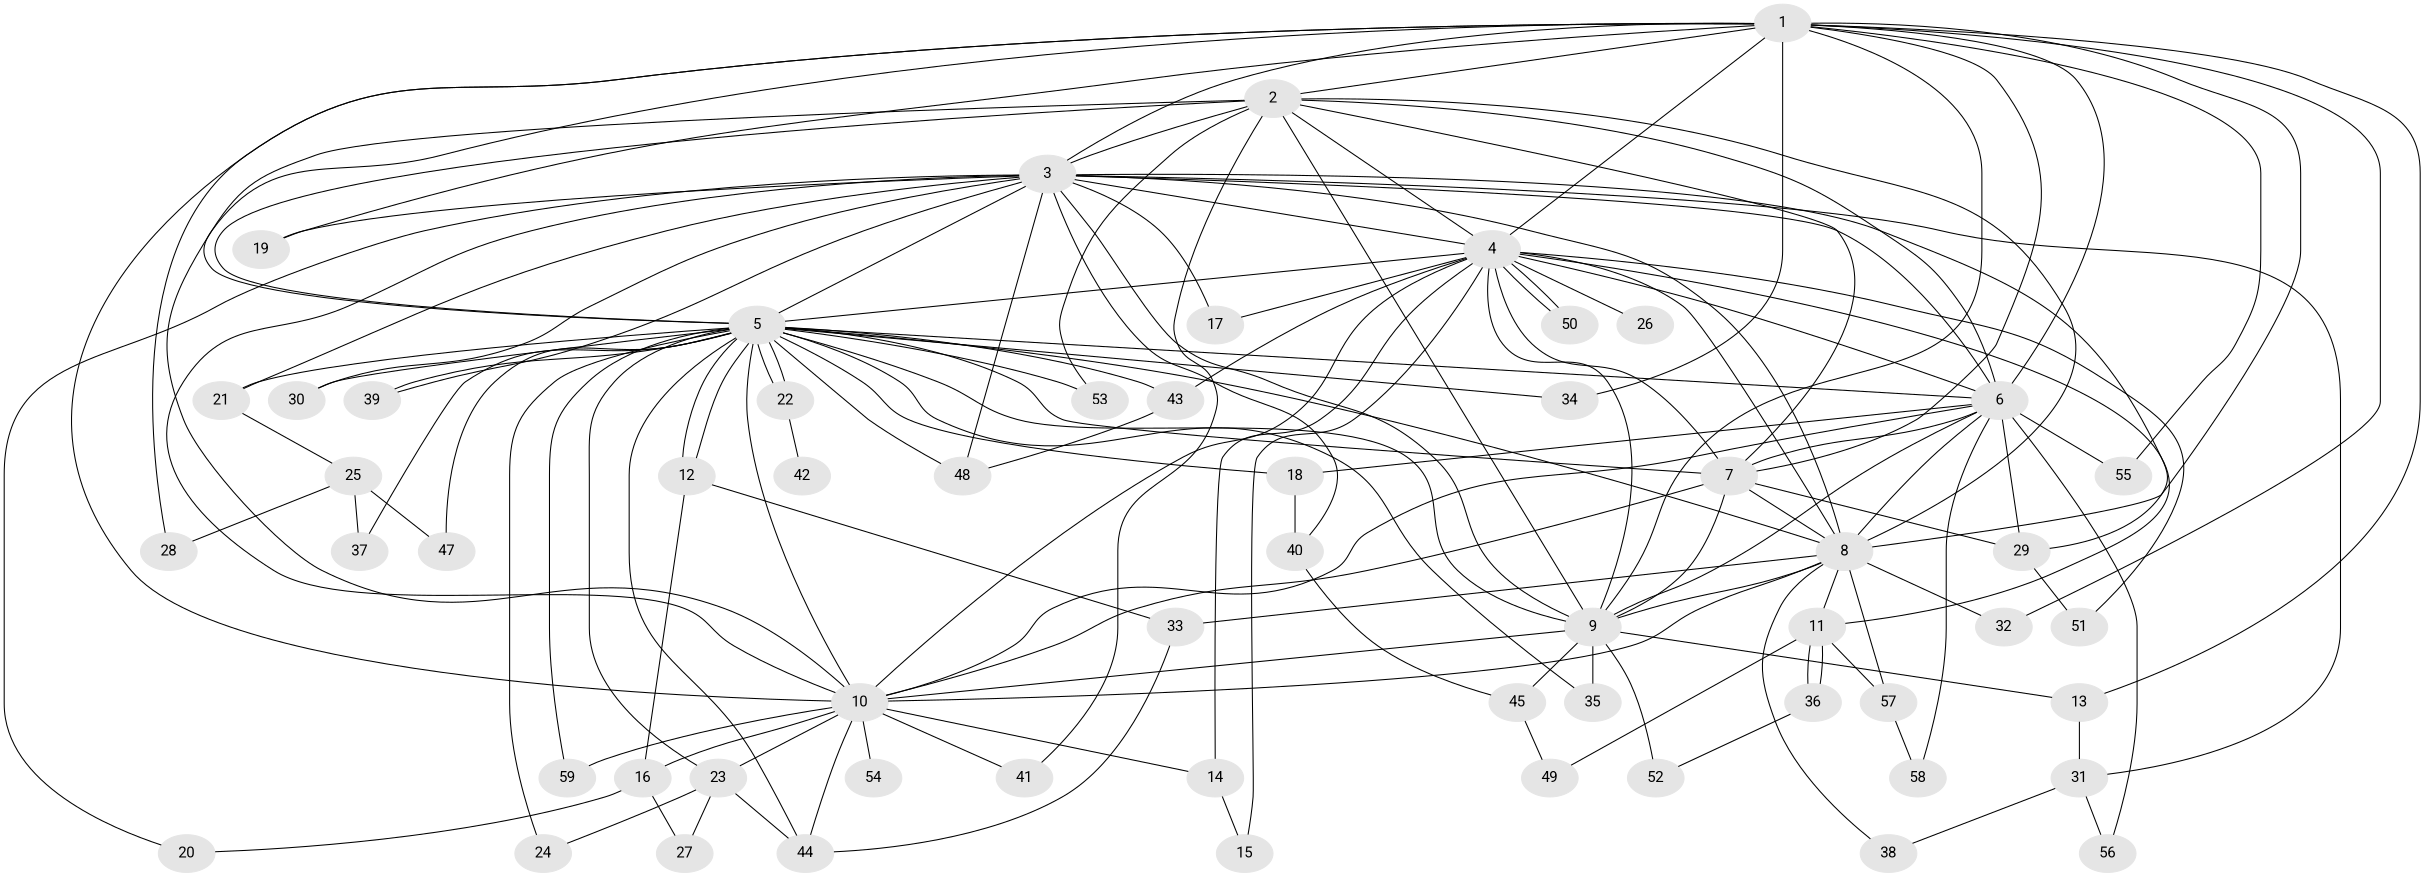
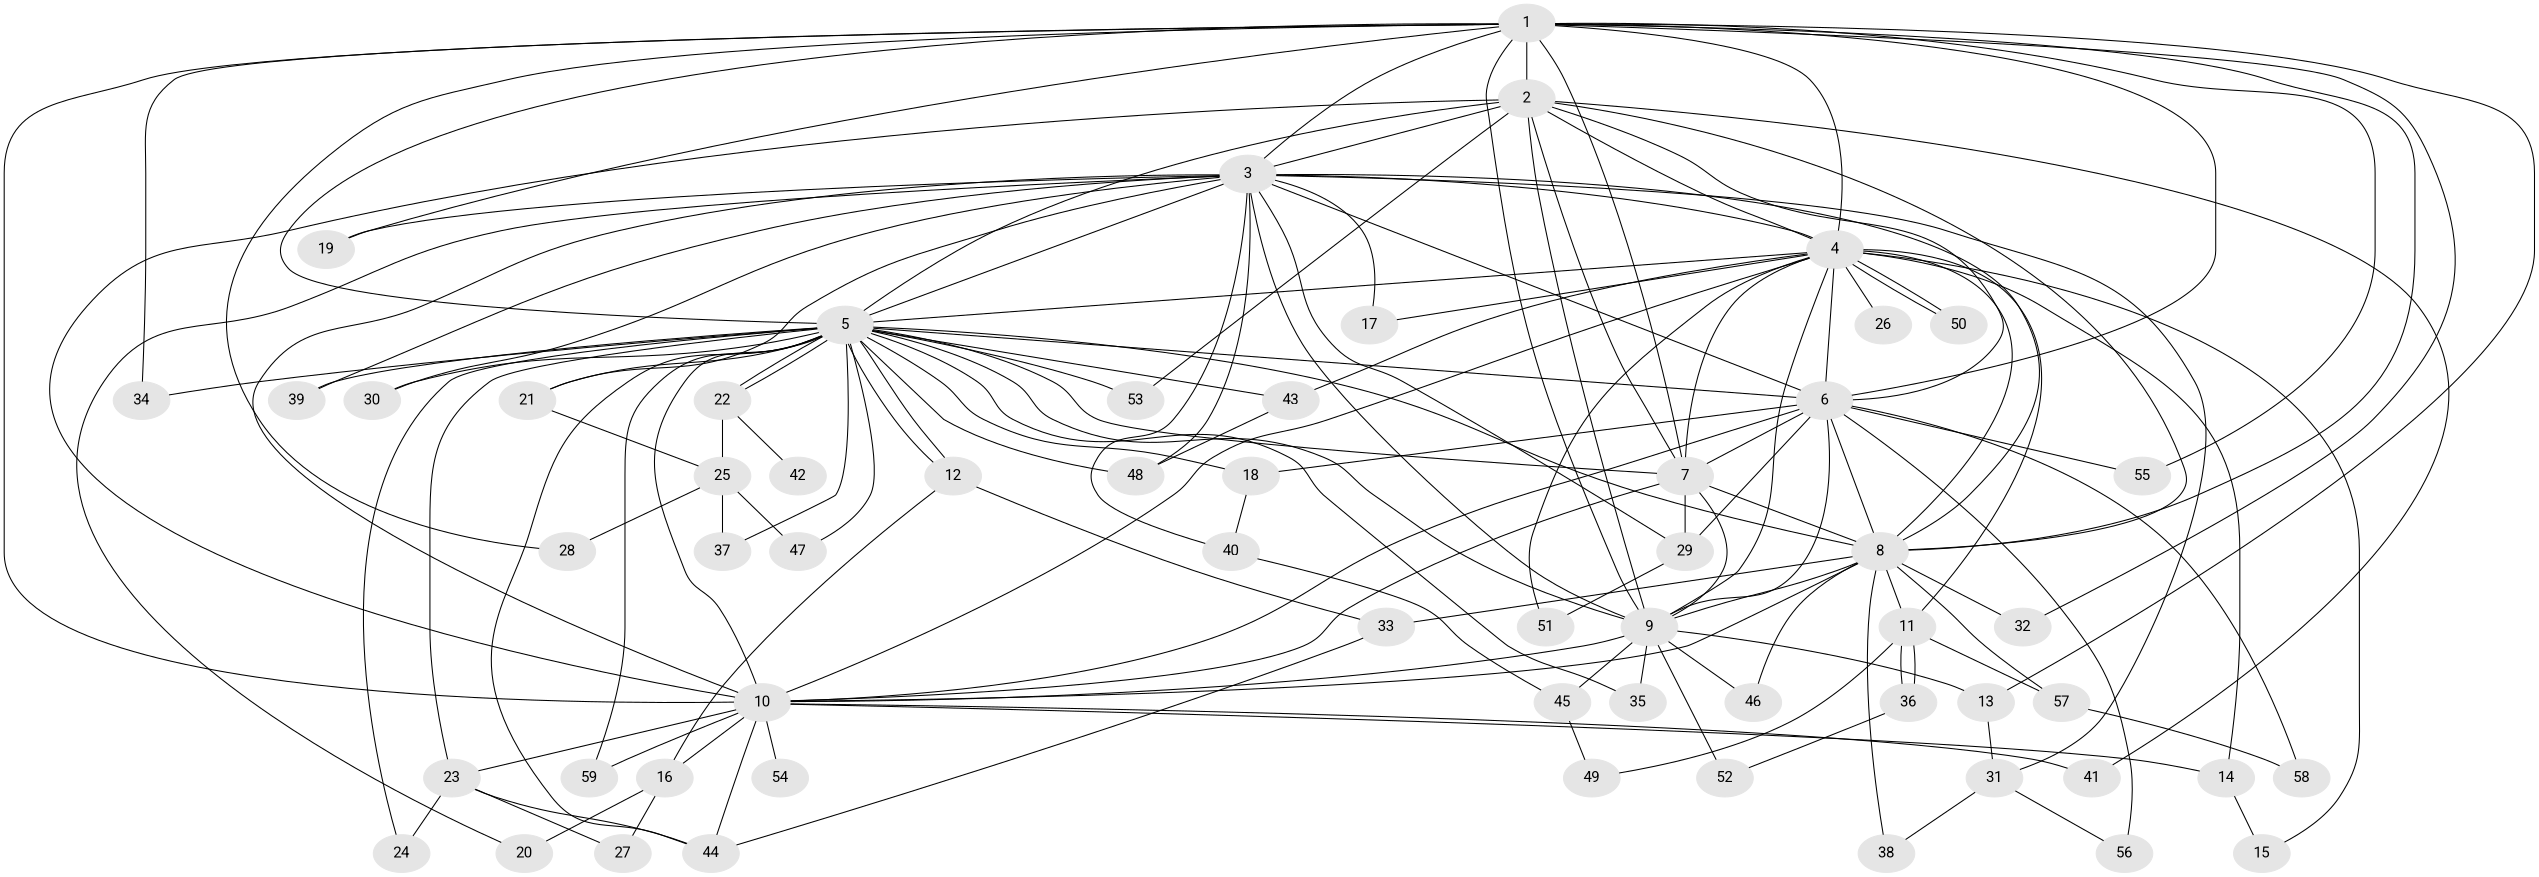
none -> (722, 438)
none -> (1753, 703)
